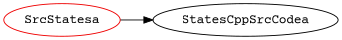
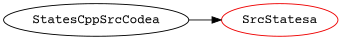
(132, 20) -> (200, 20)
